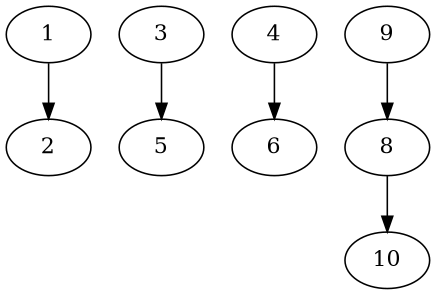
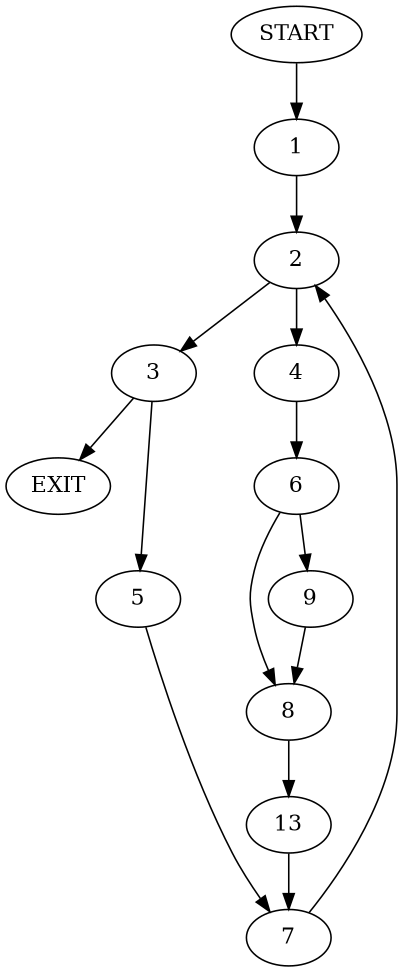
none -> (297, 34)
(387, 260) -> (289, 825)
none -> (297, 309)
none -> (232, 312)
none -> (58, 486)
none -> (303, 534)
none -> (251, 590)
none -> (289, 938)
